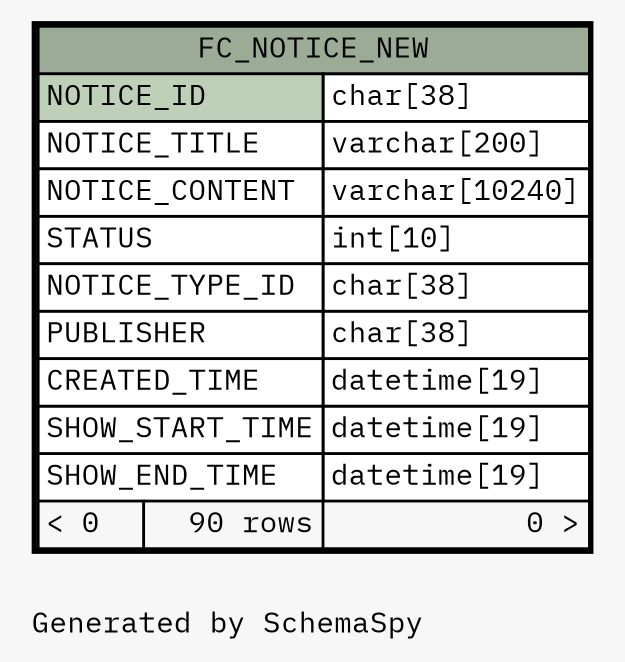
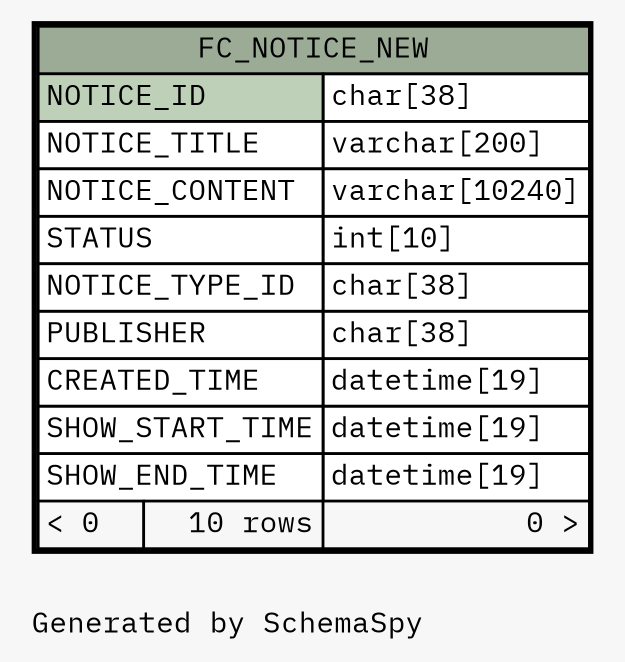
(252, 524) -> (252, 524)
